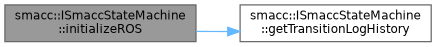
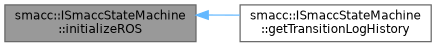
(212, 32) -> (224, 15)
